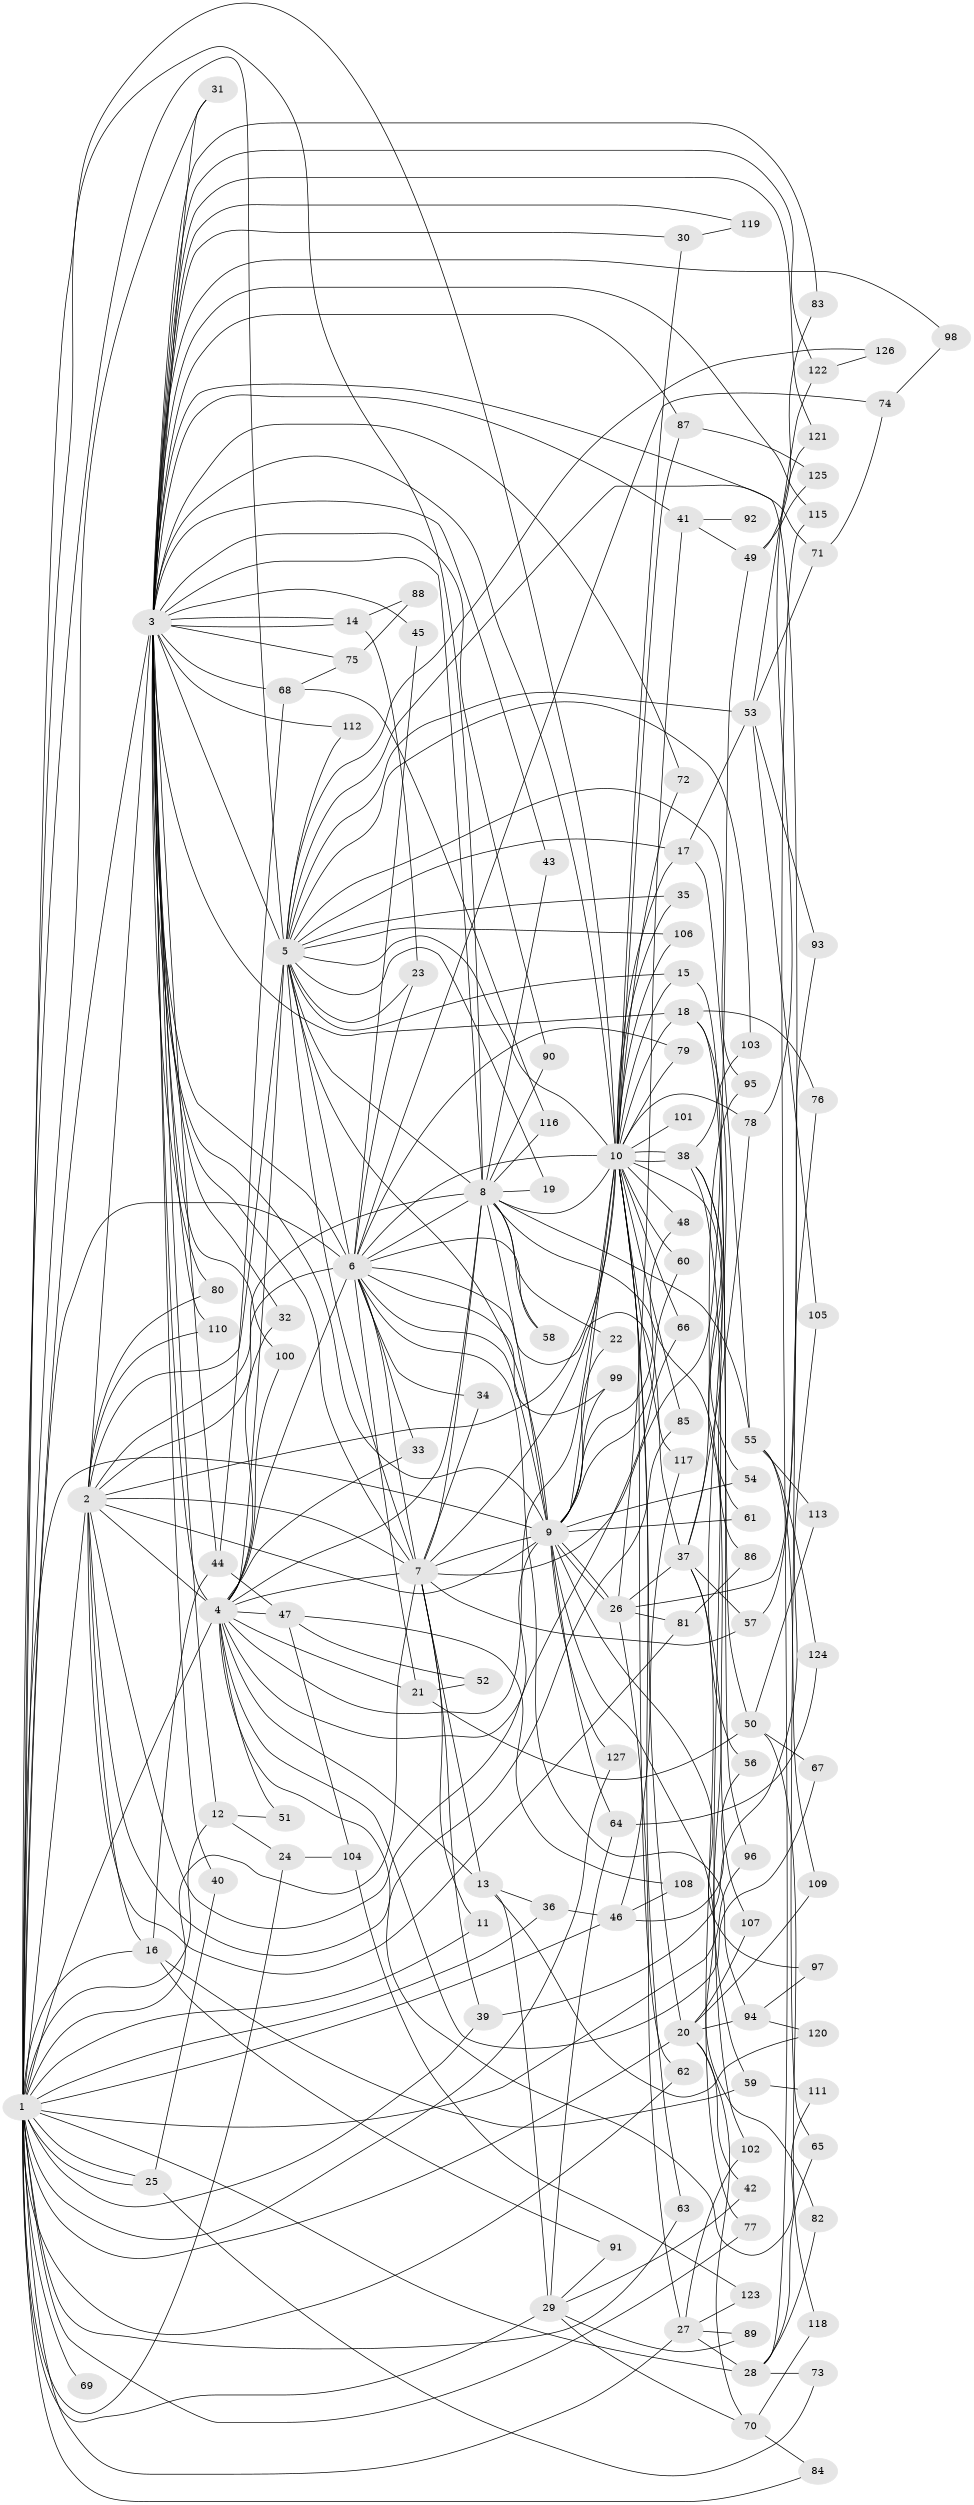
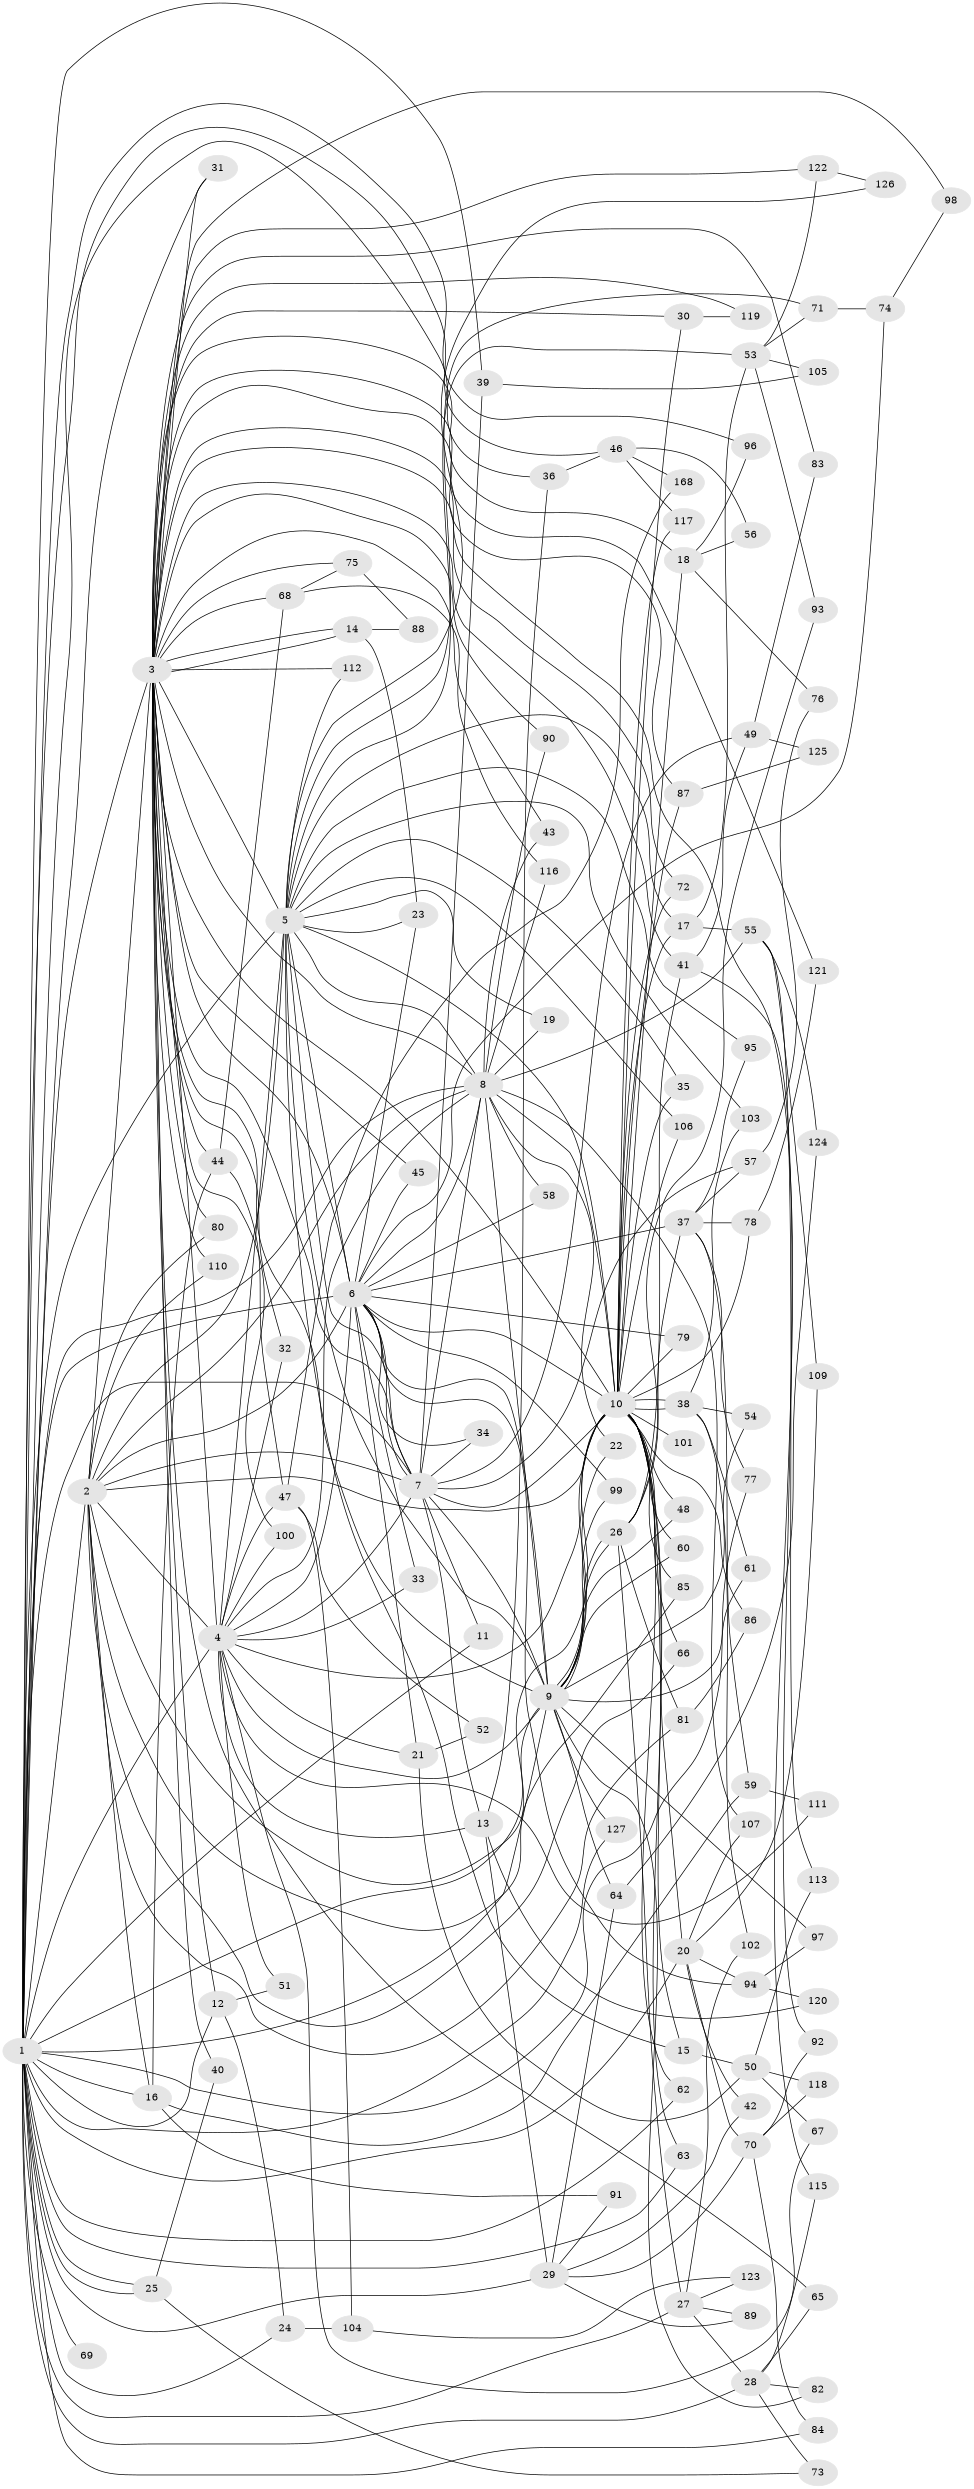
(684, 1885) -> (684, 483)
none -> (782, 2106)
